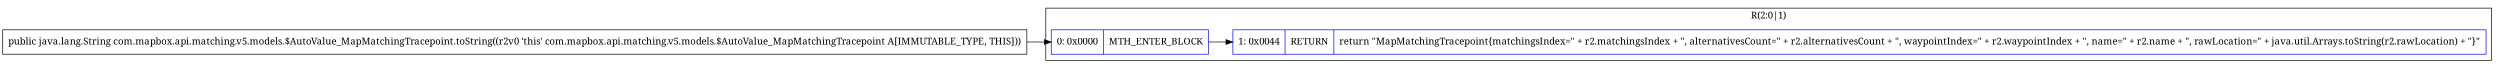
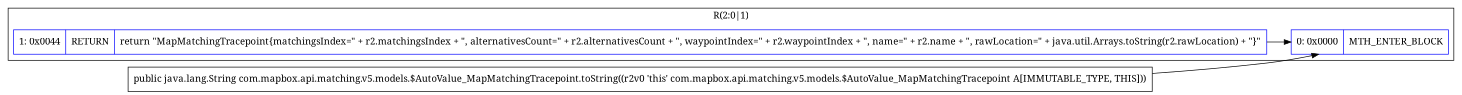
(1217, 42) -> (1276, 42)
